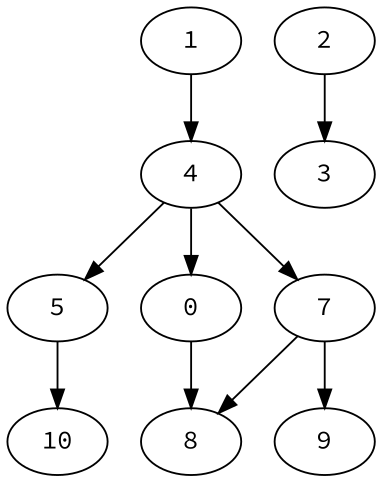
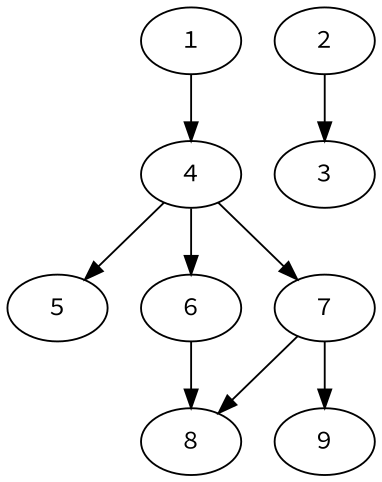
(191, 308) -> (191, 308)
(58, 442) -> none
